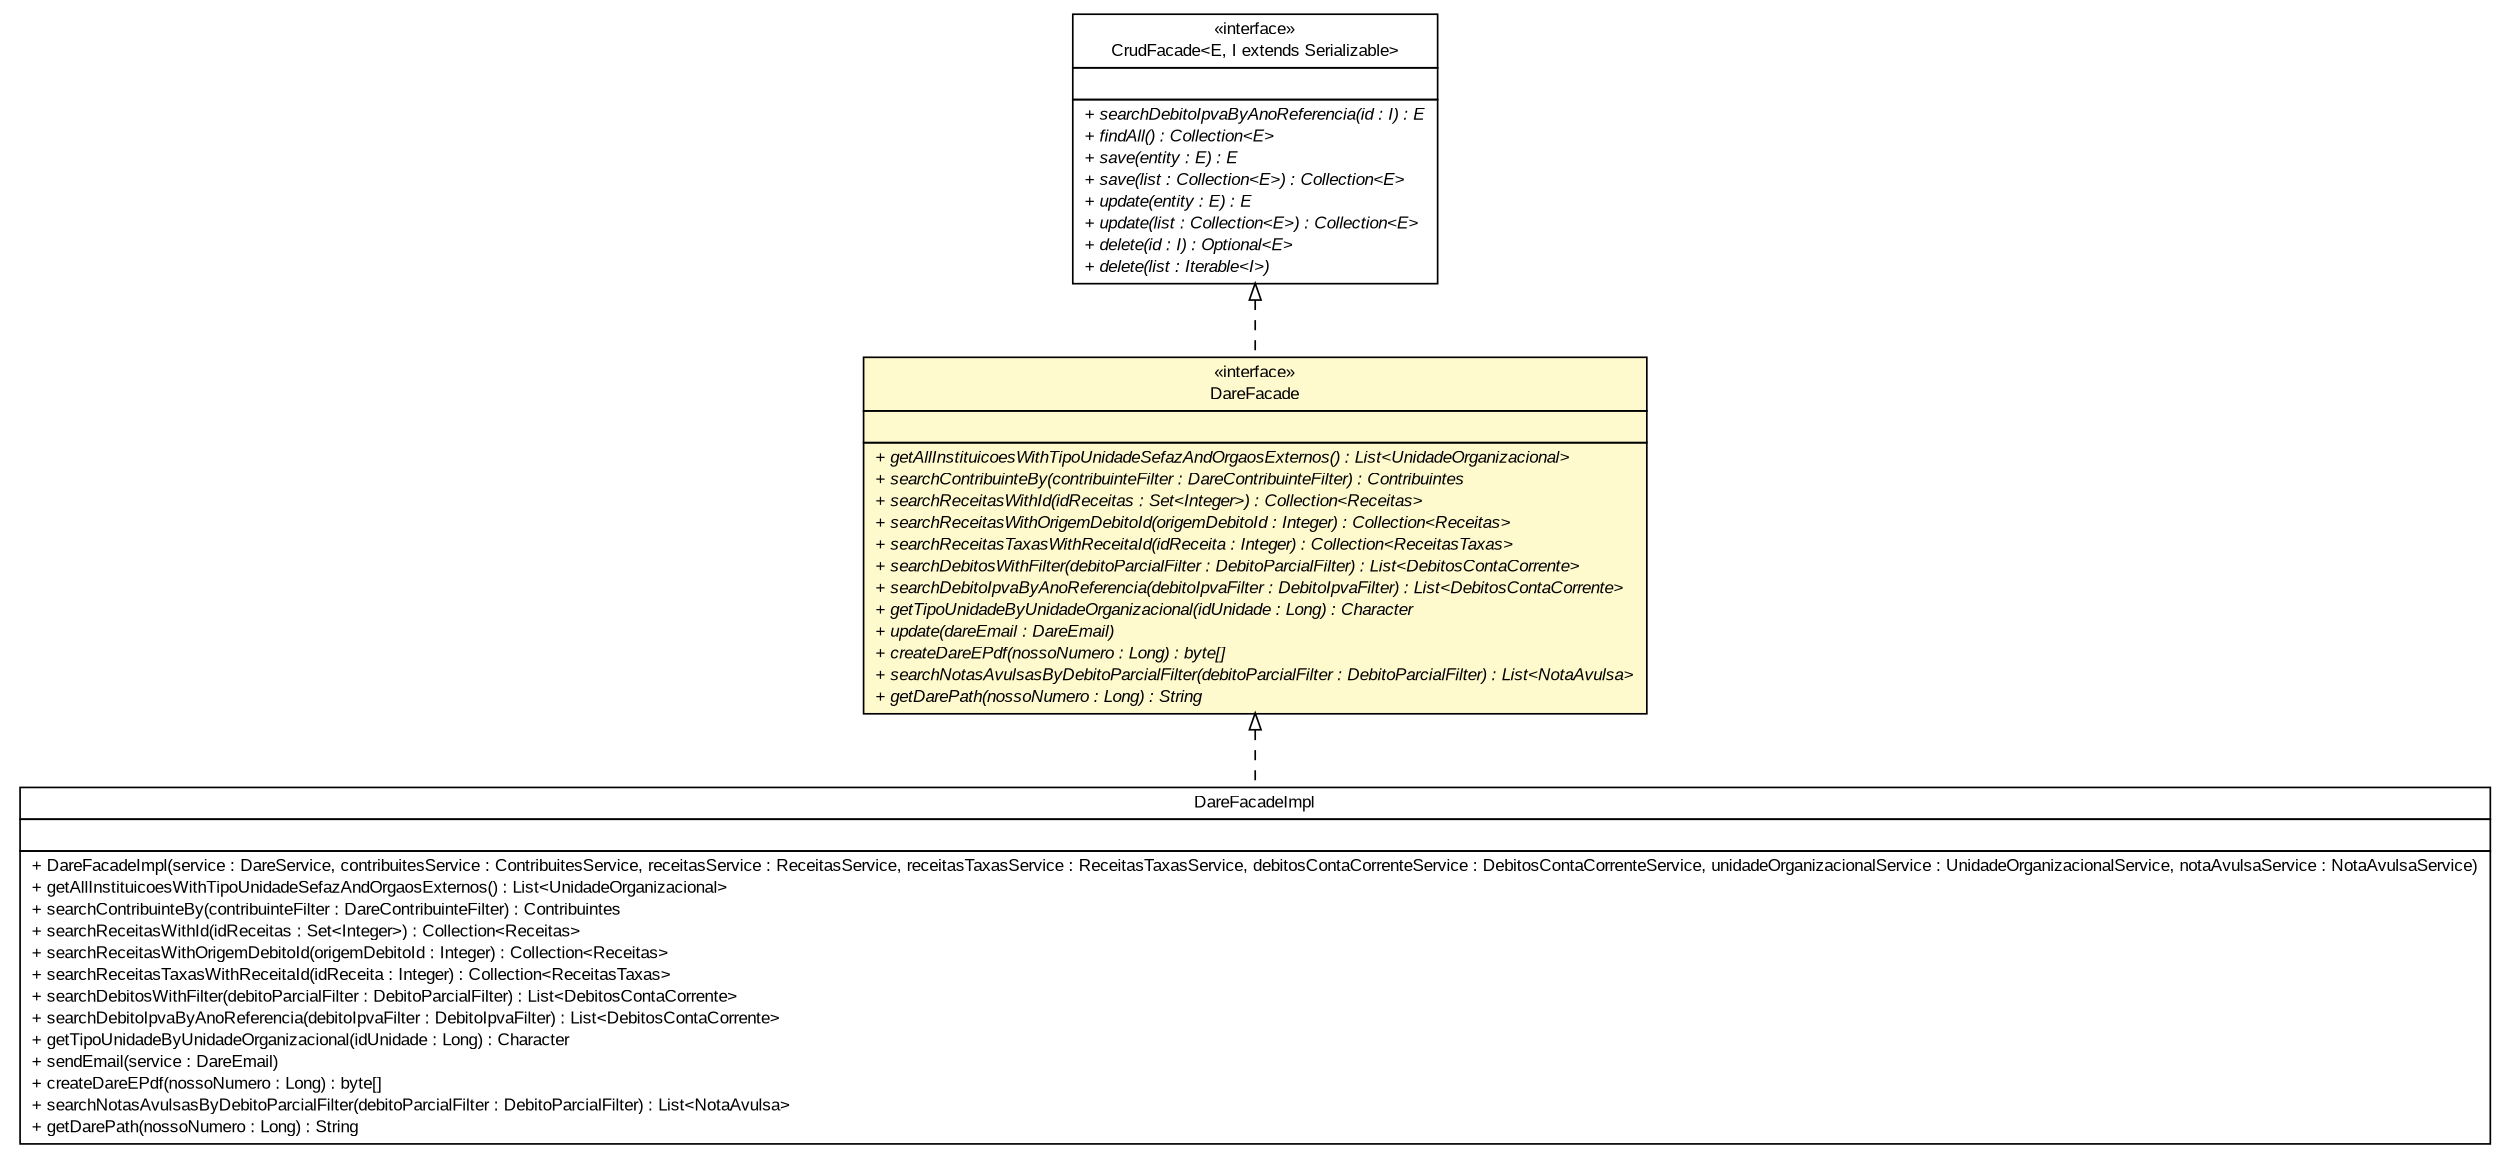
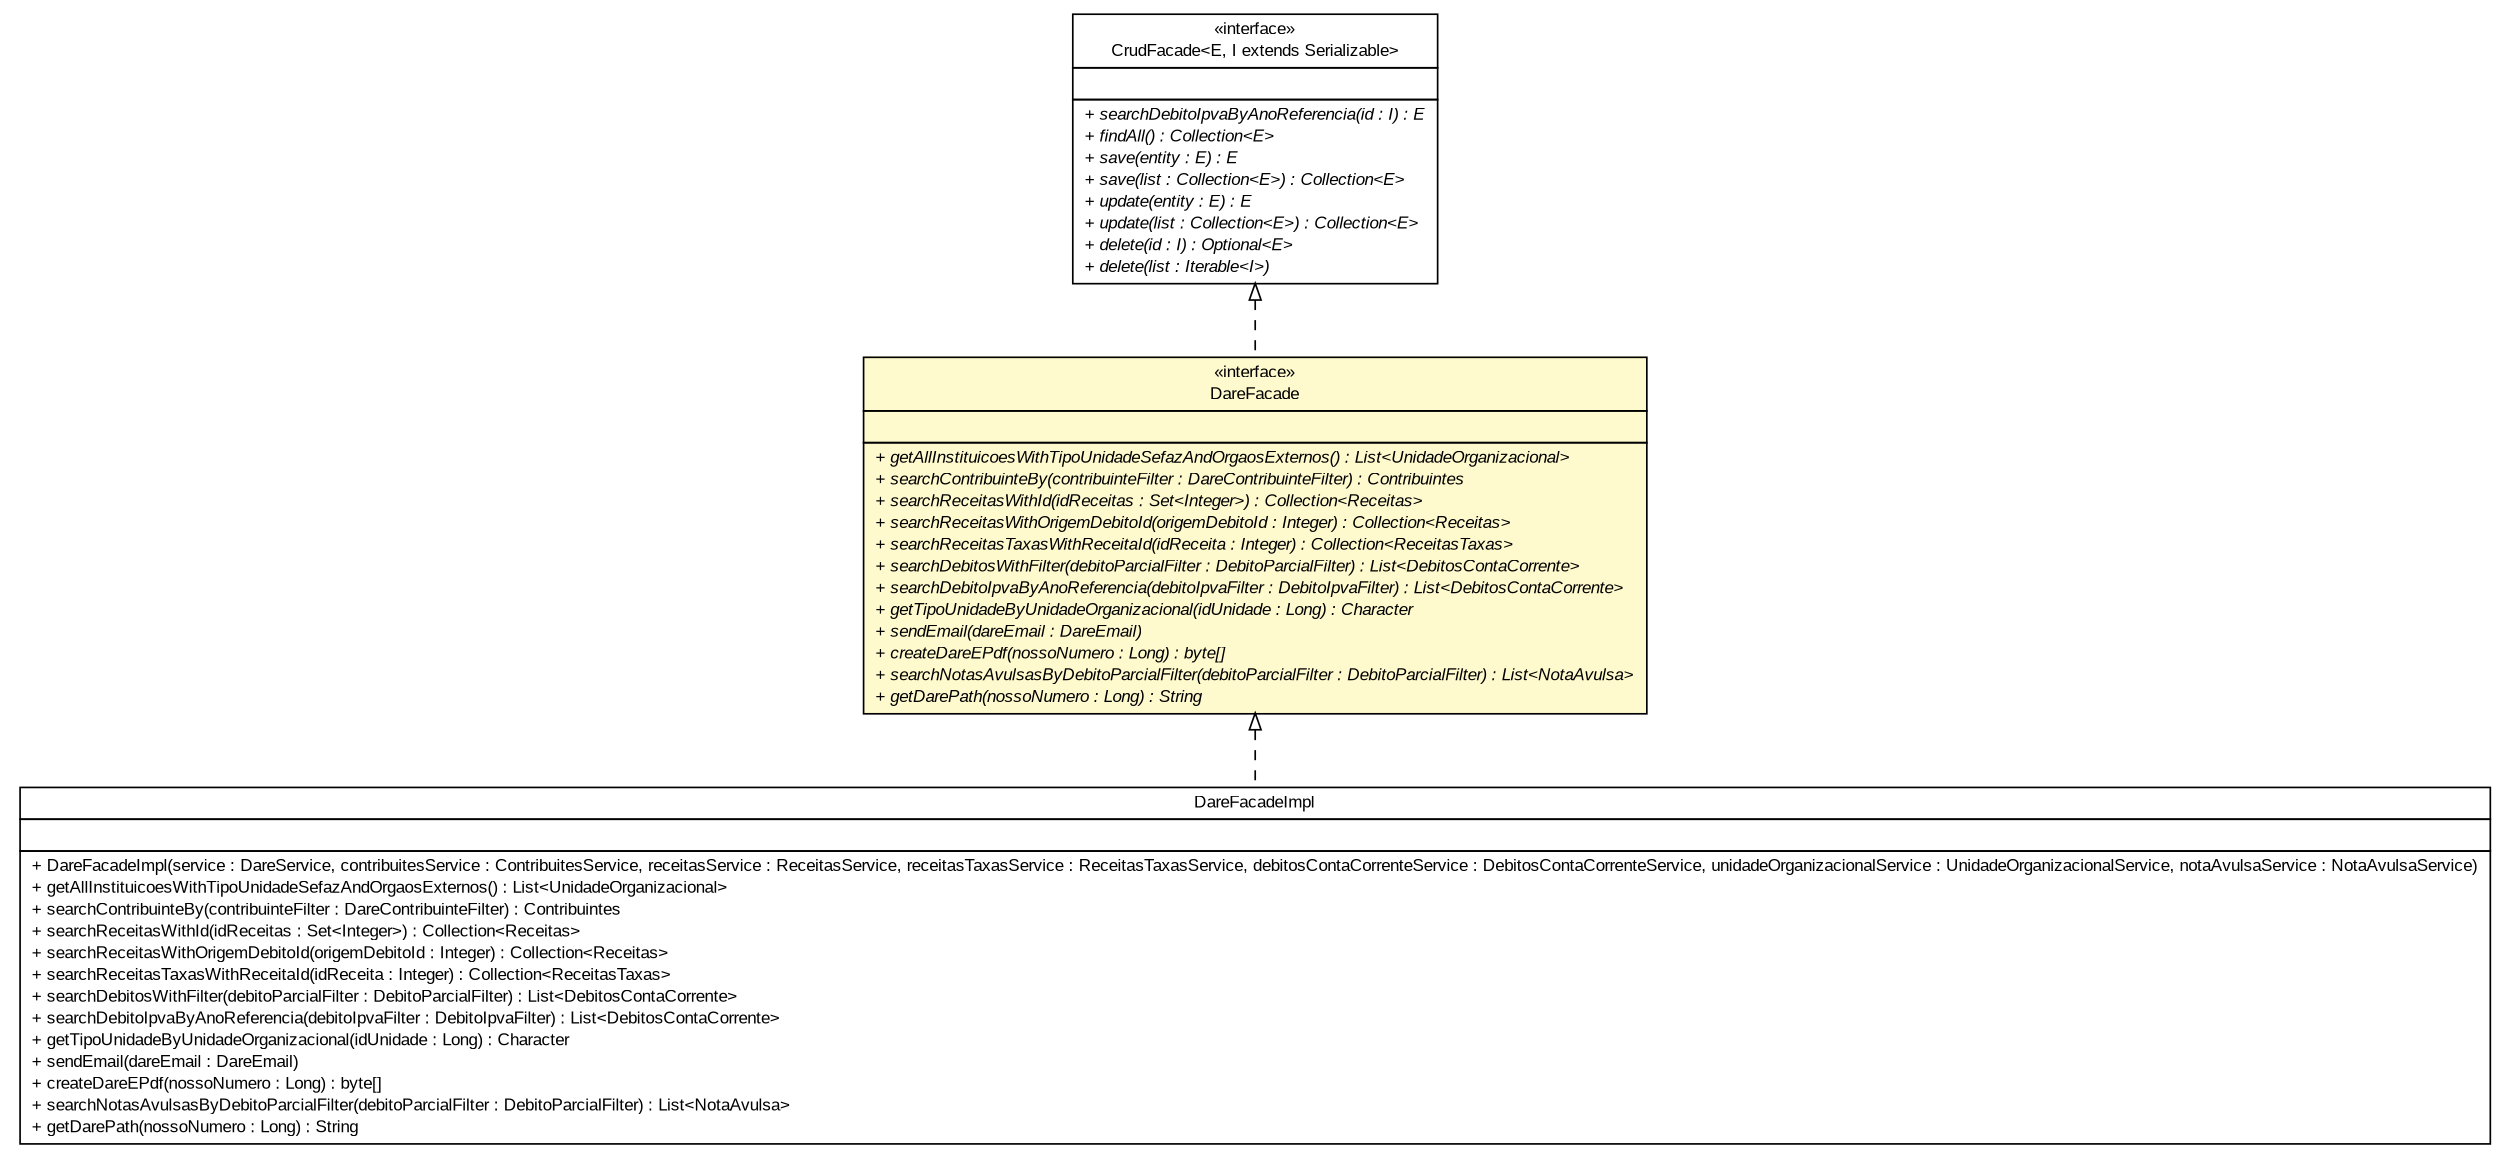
(995, 632) -> (1009, 632)
(156, 1062) -> (166, 1062)
